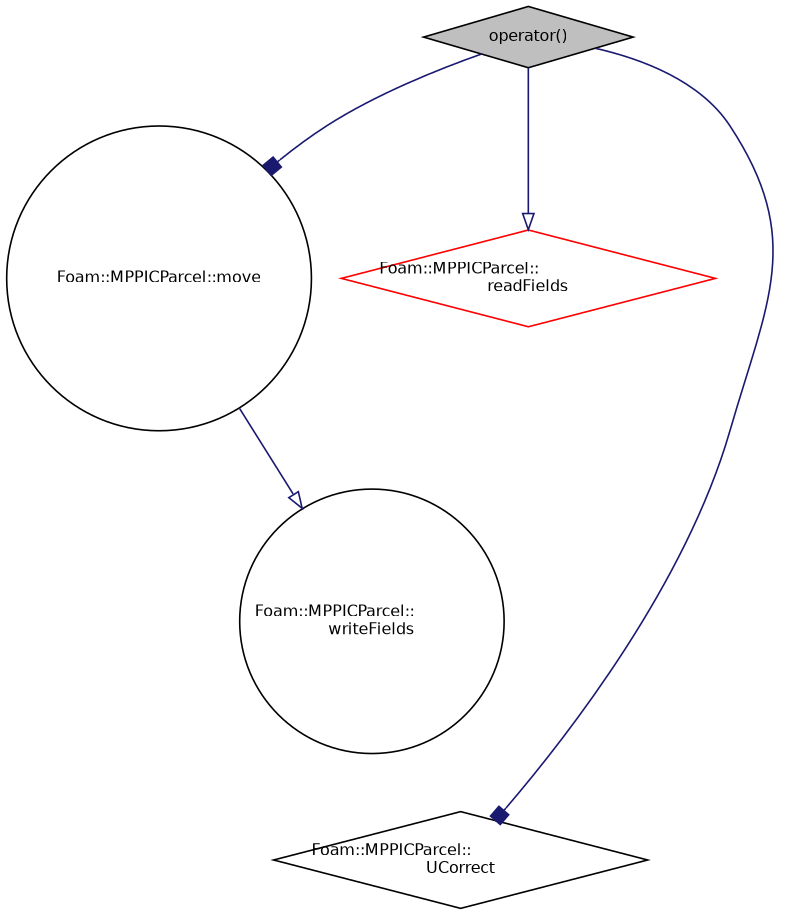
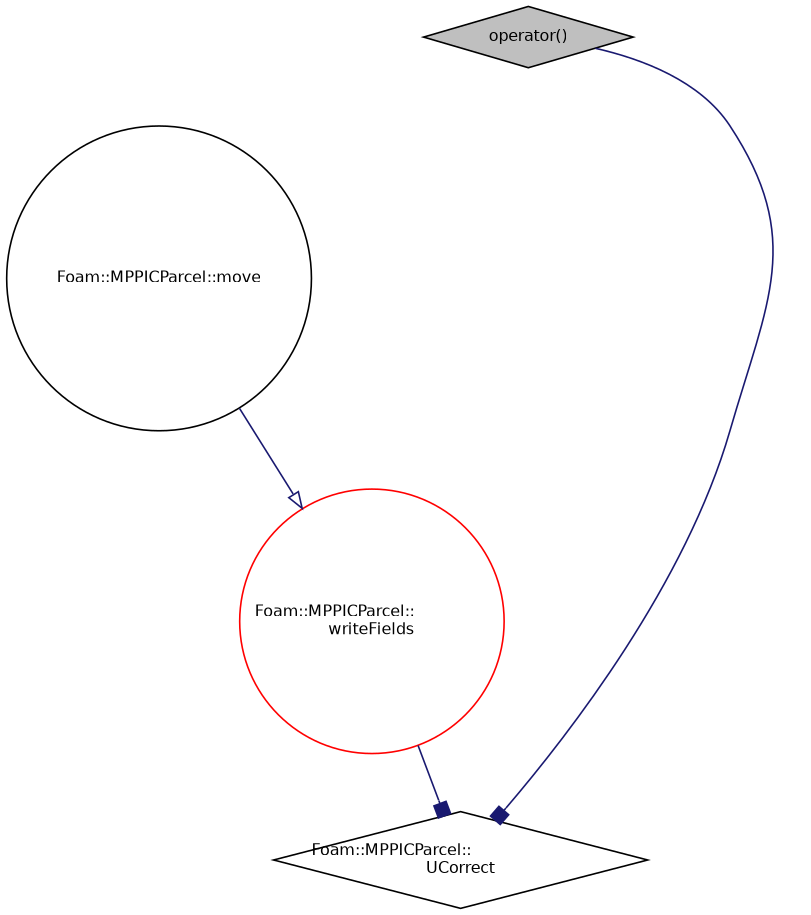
(376, 98) -> none
(528, 278) -> none
(372, 621) -> (372, 621)
none -> (428, 773)
